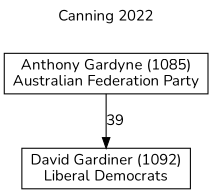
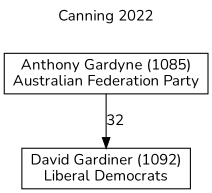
(115, 121) -> (115, 121)
